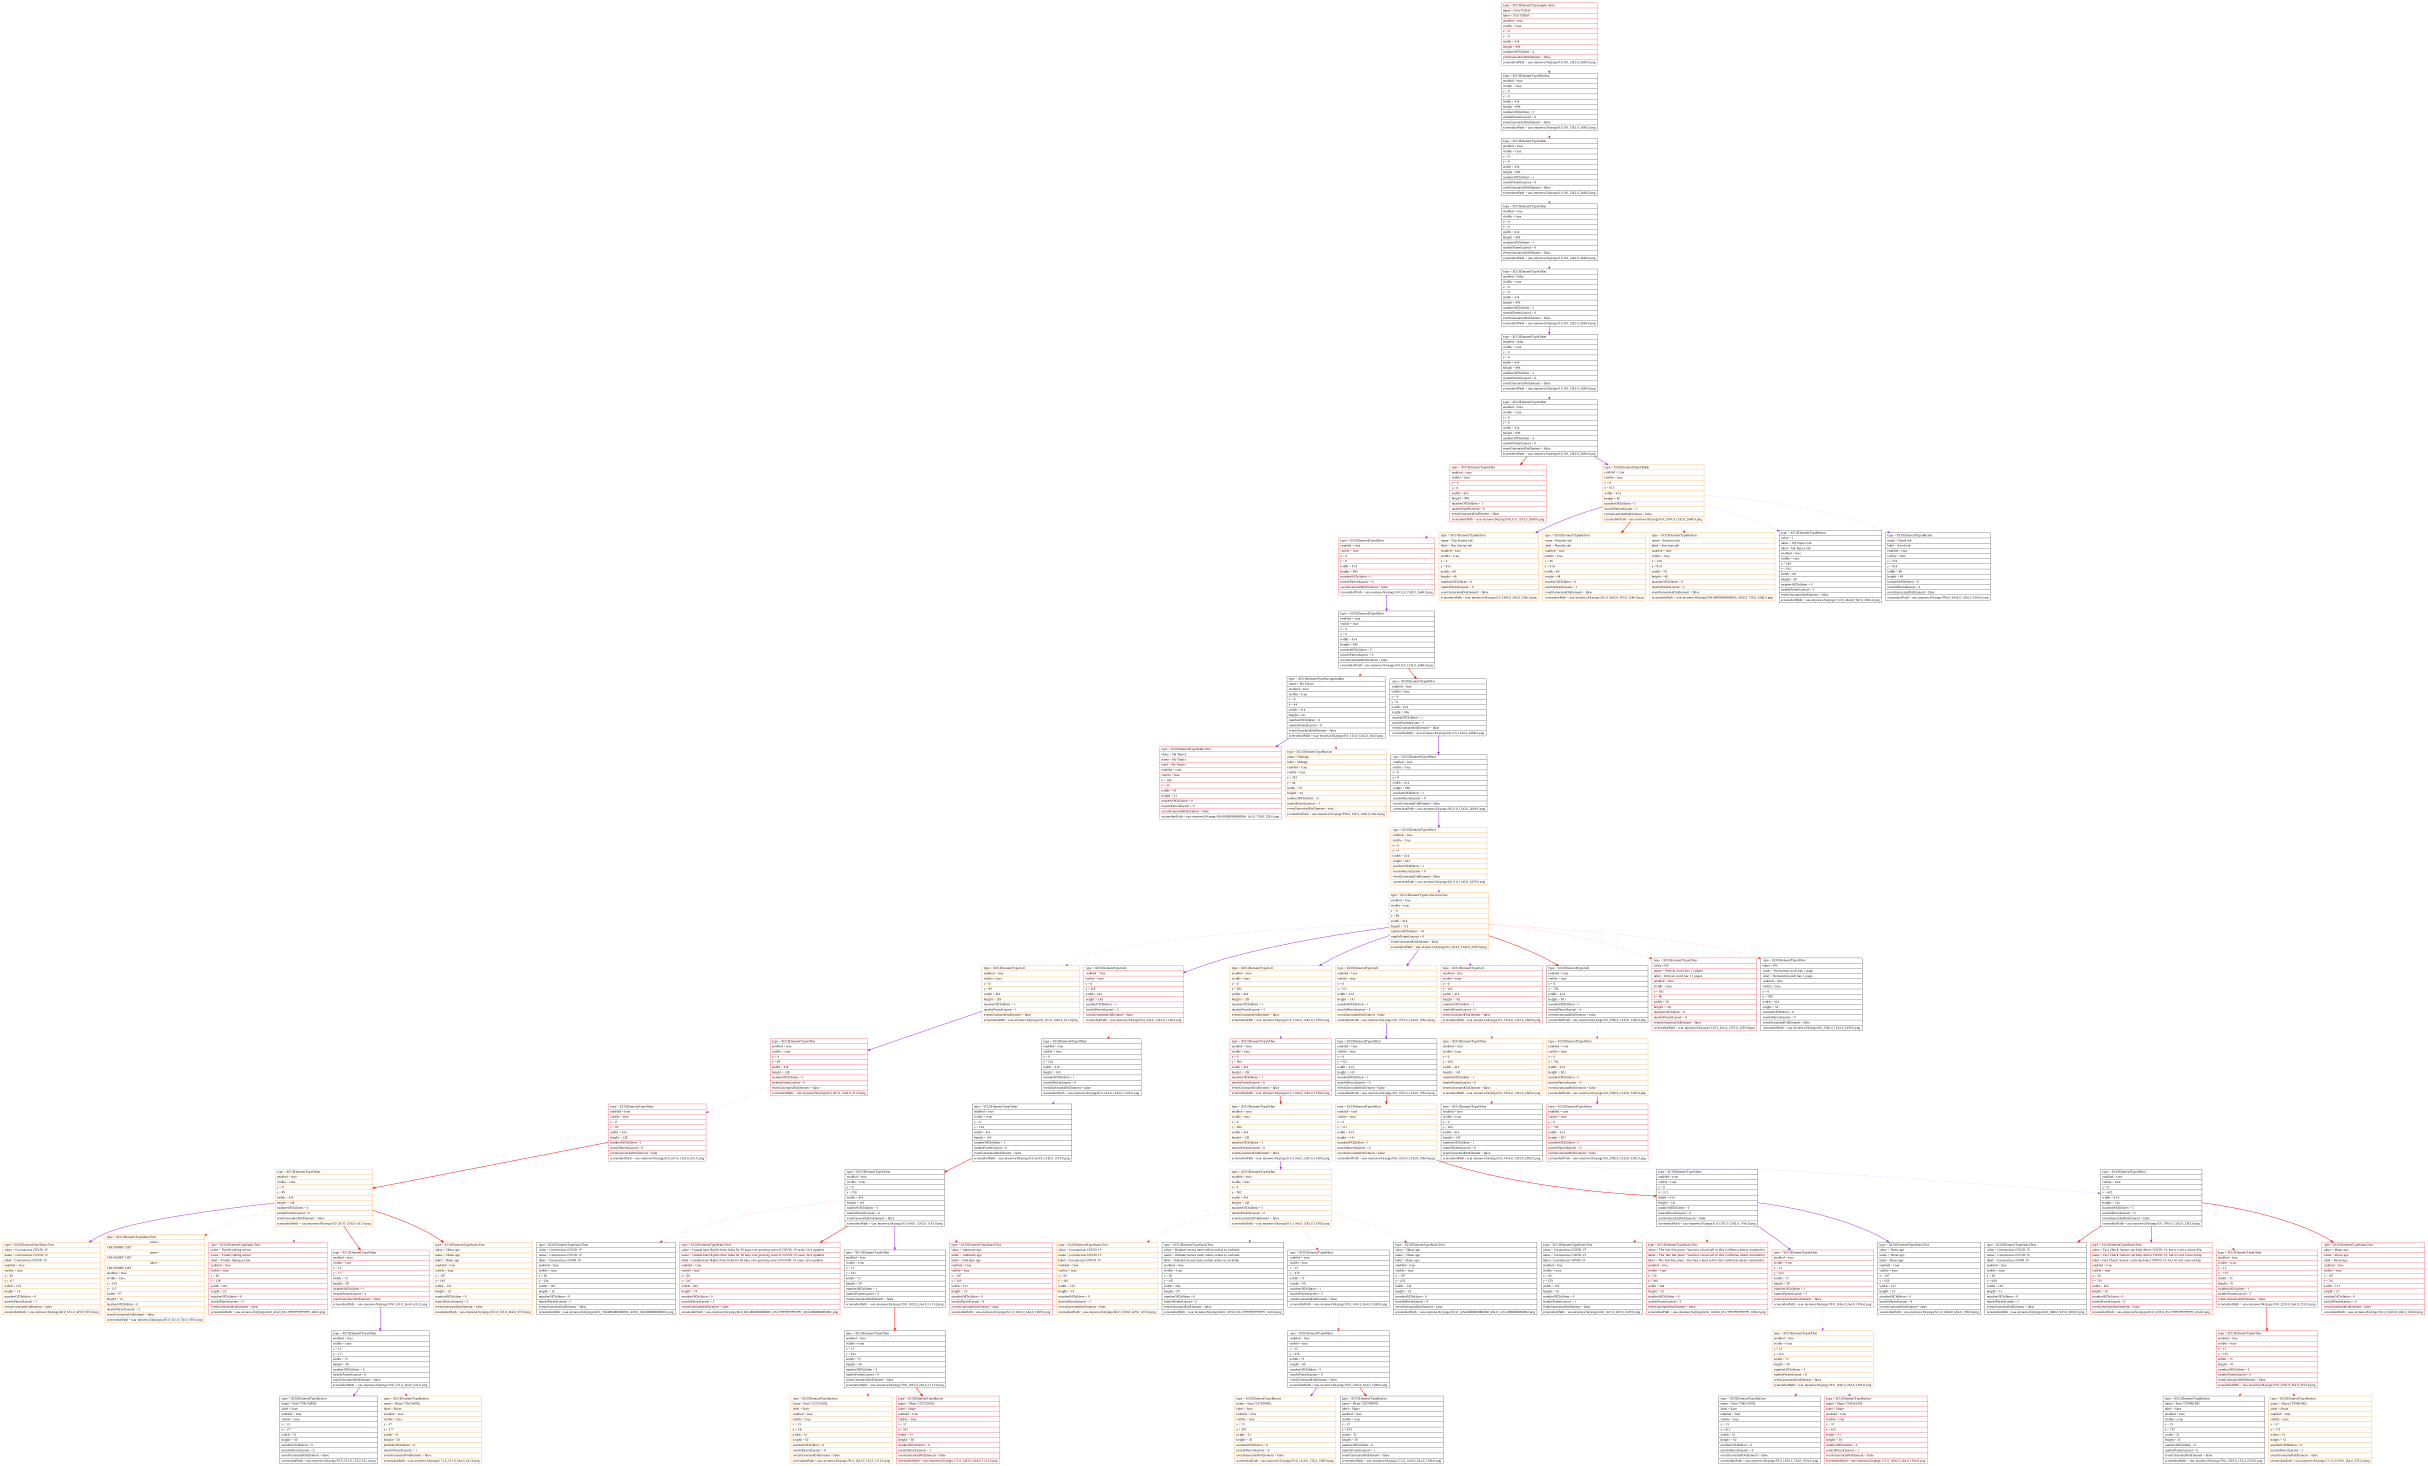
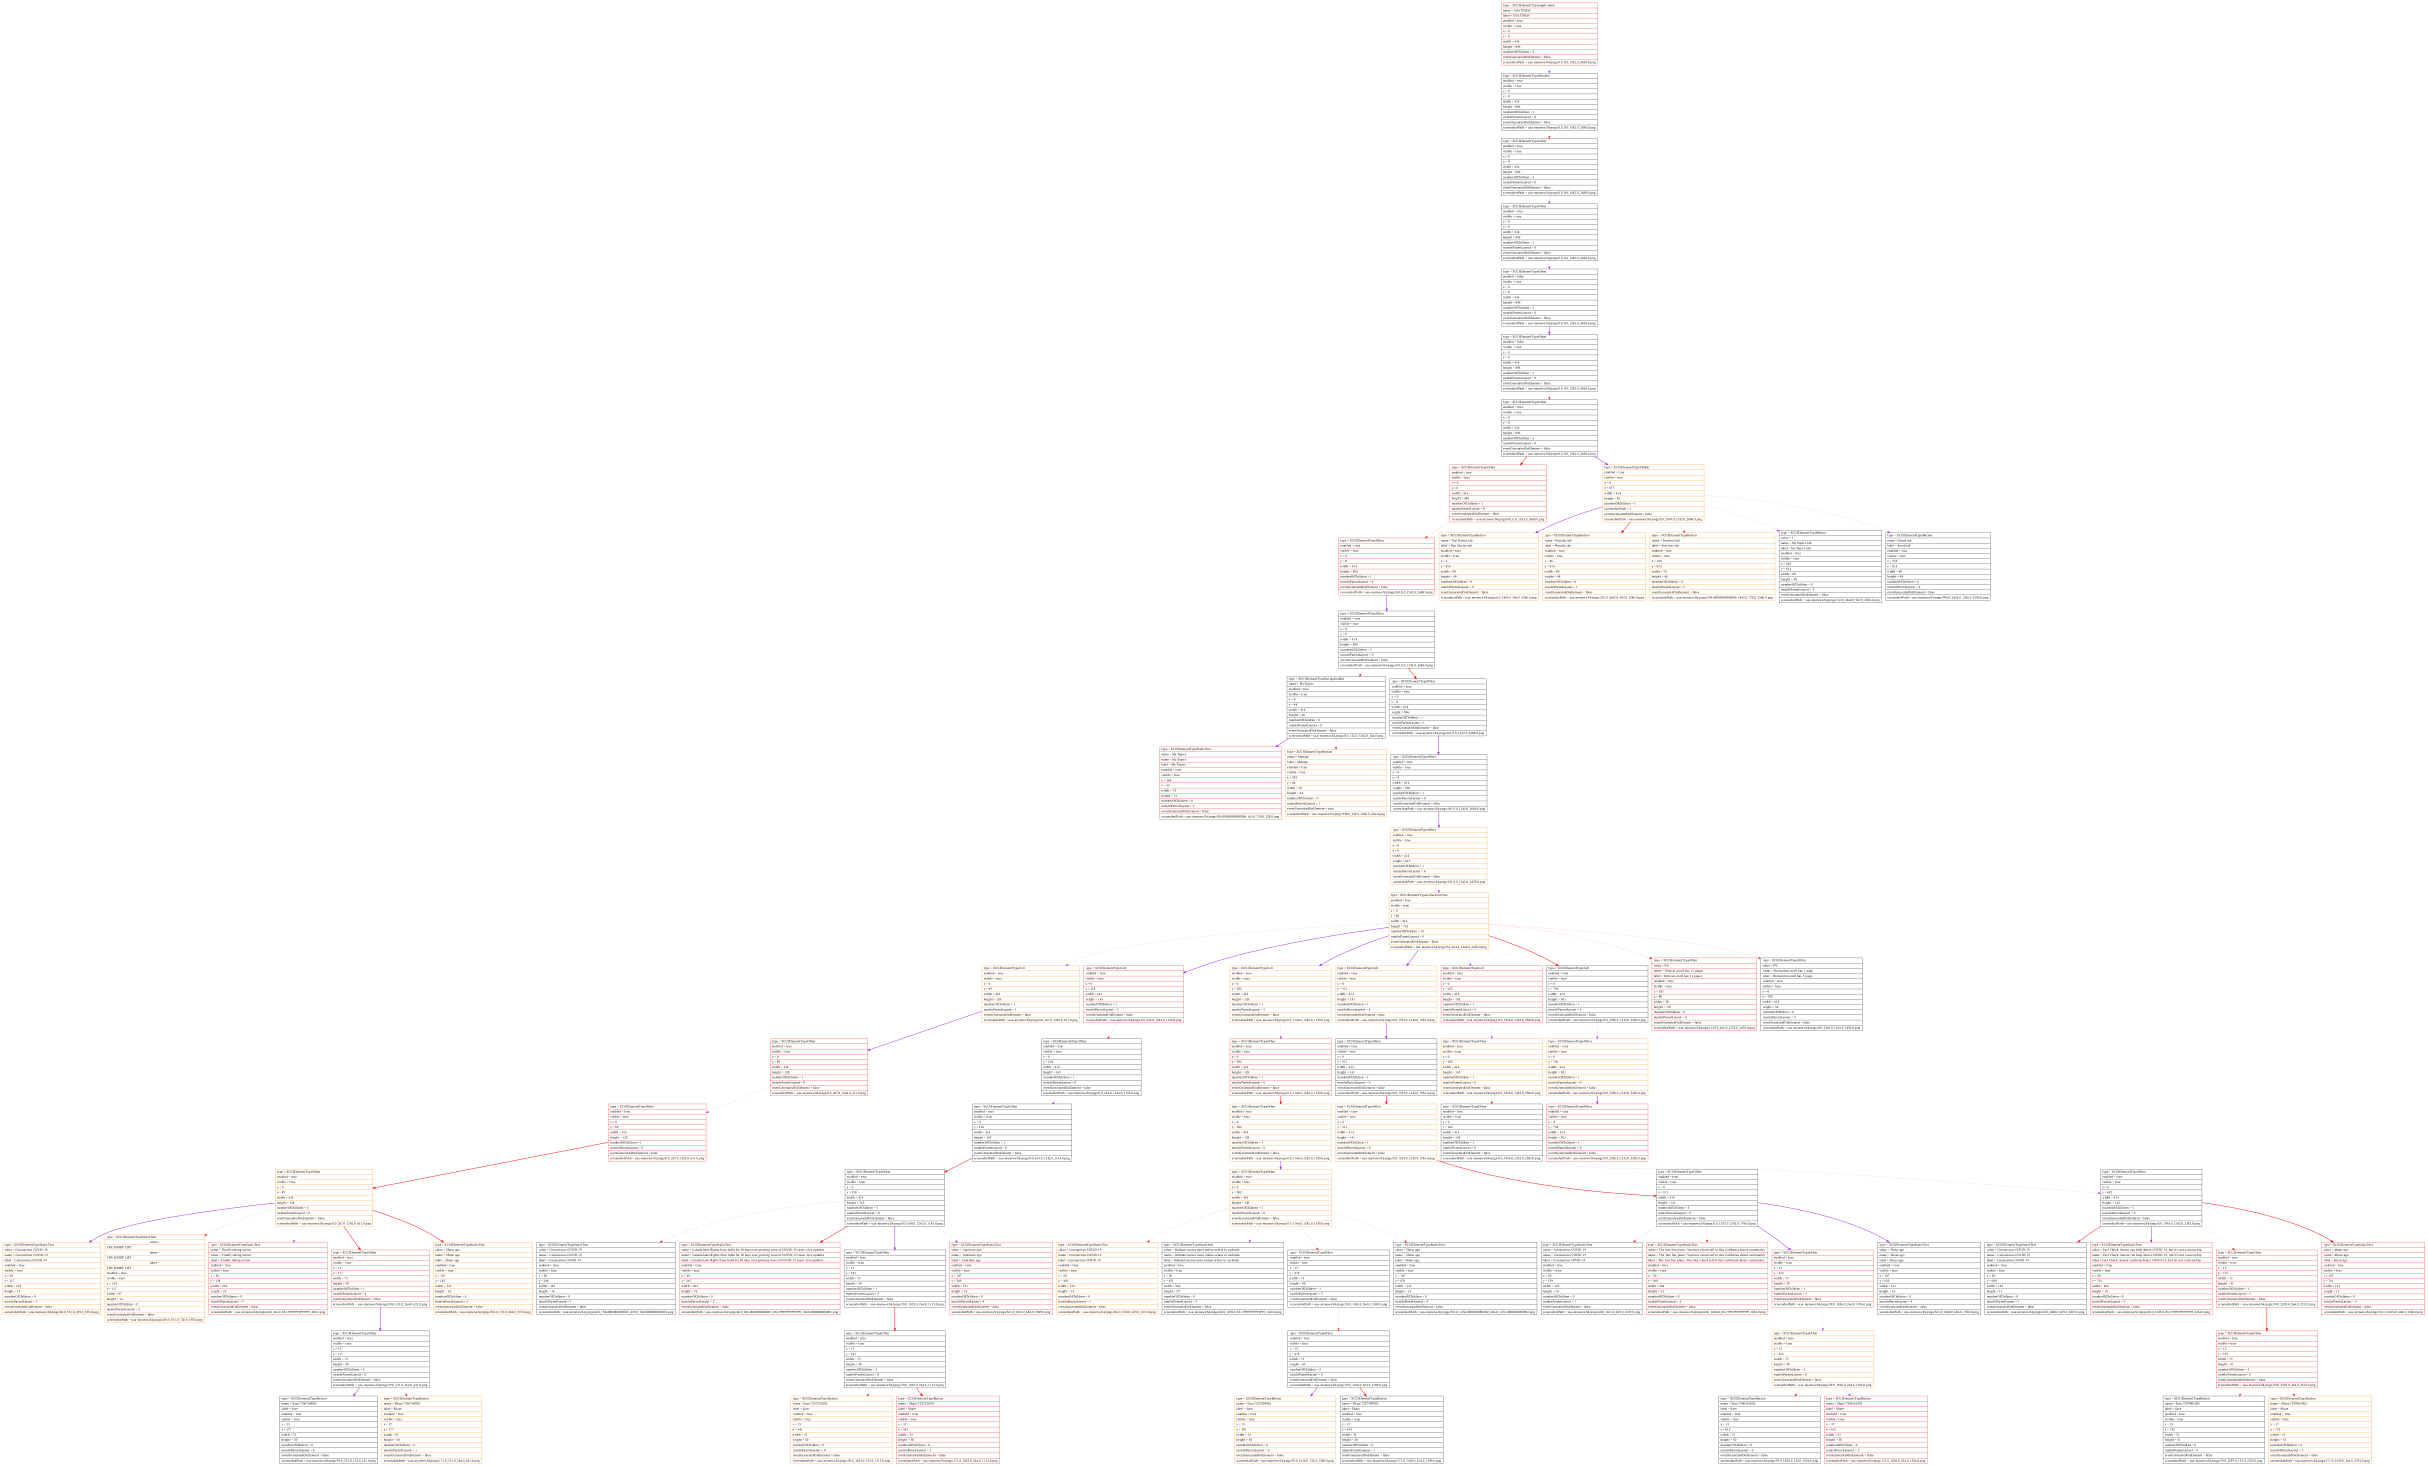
(1621, 509) -> (1618, 509)
